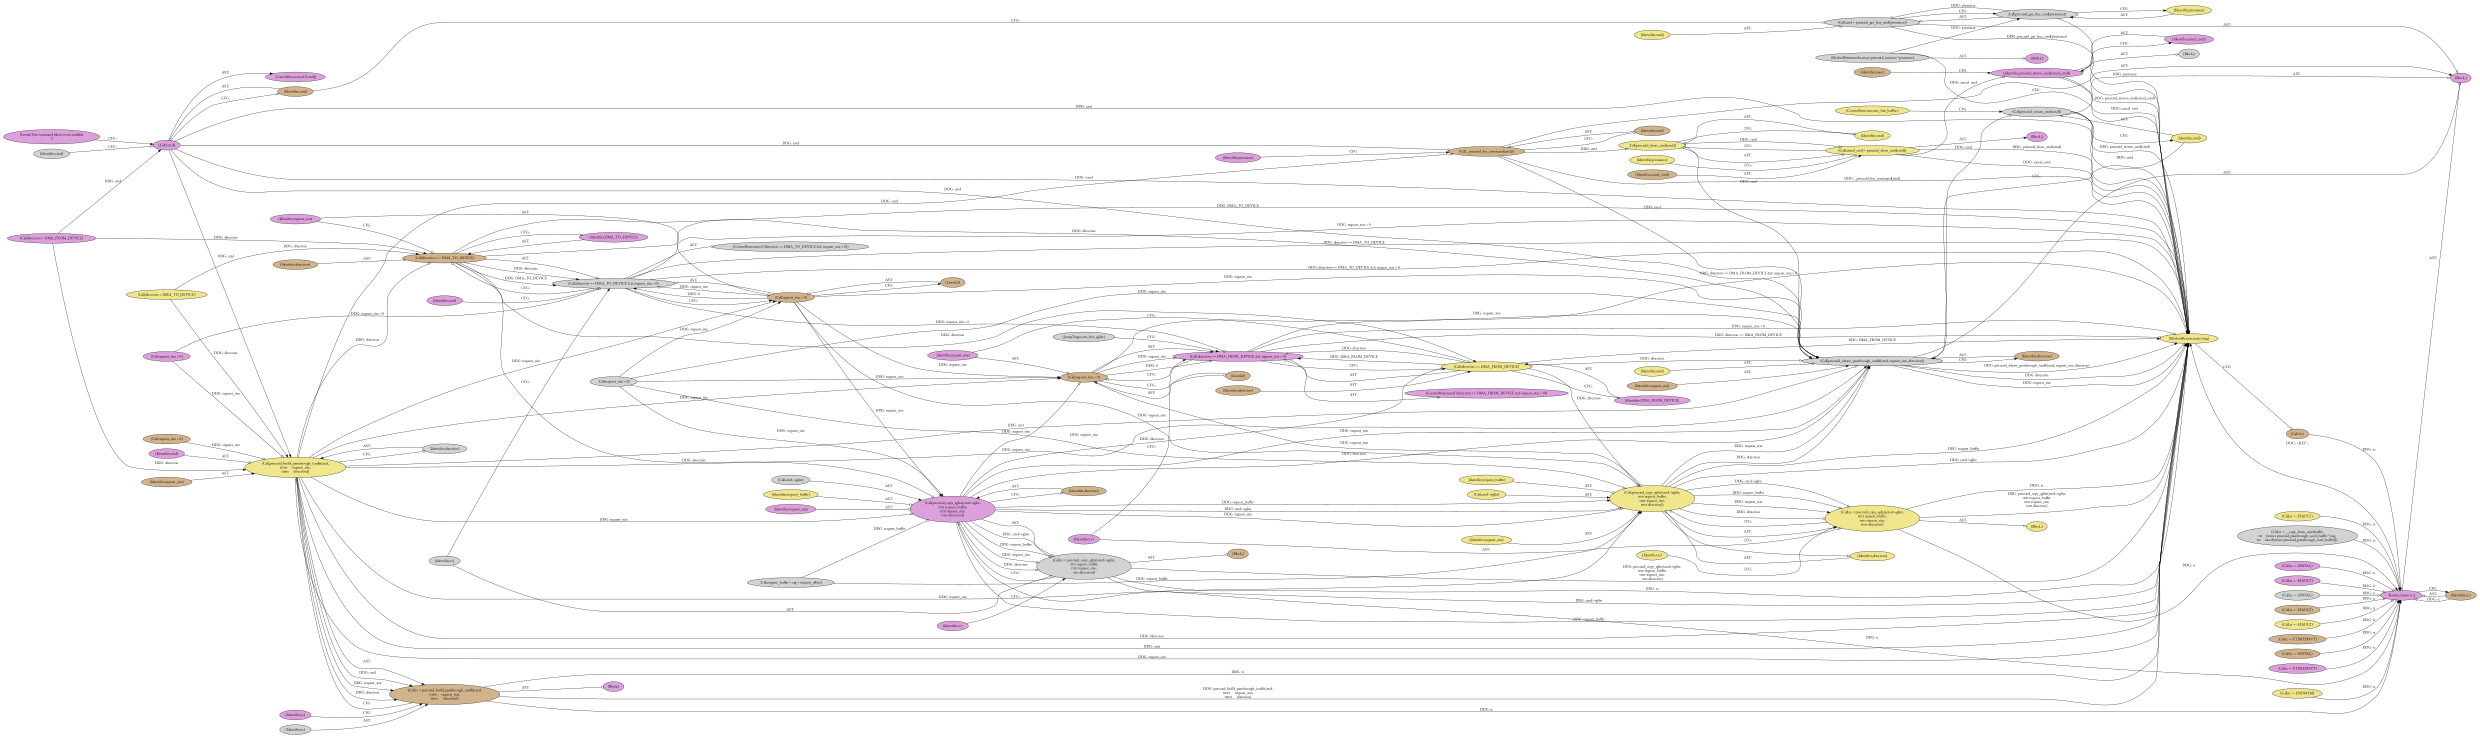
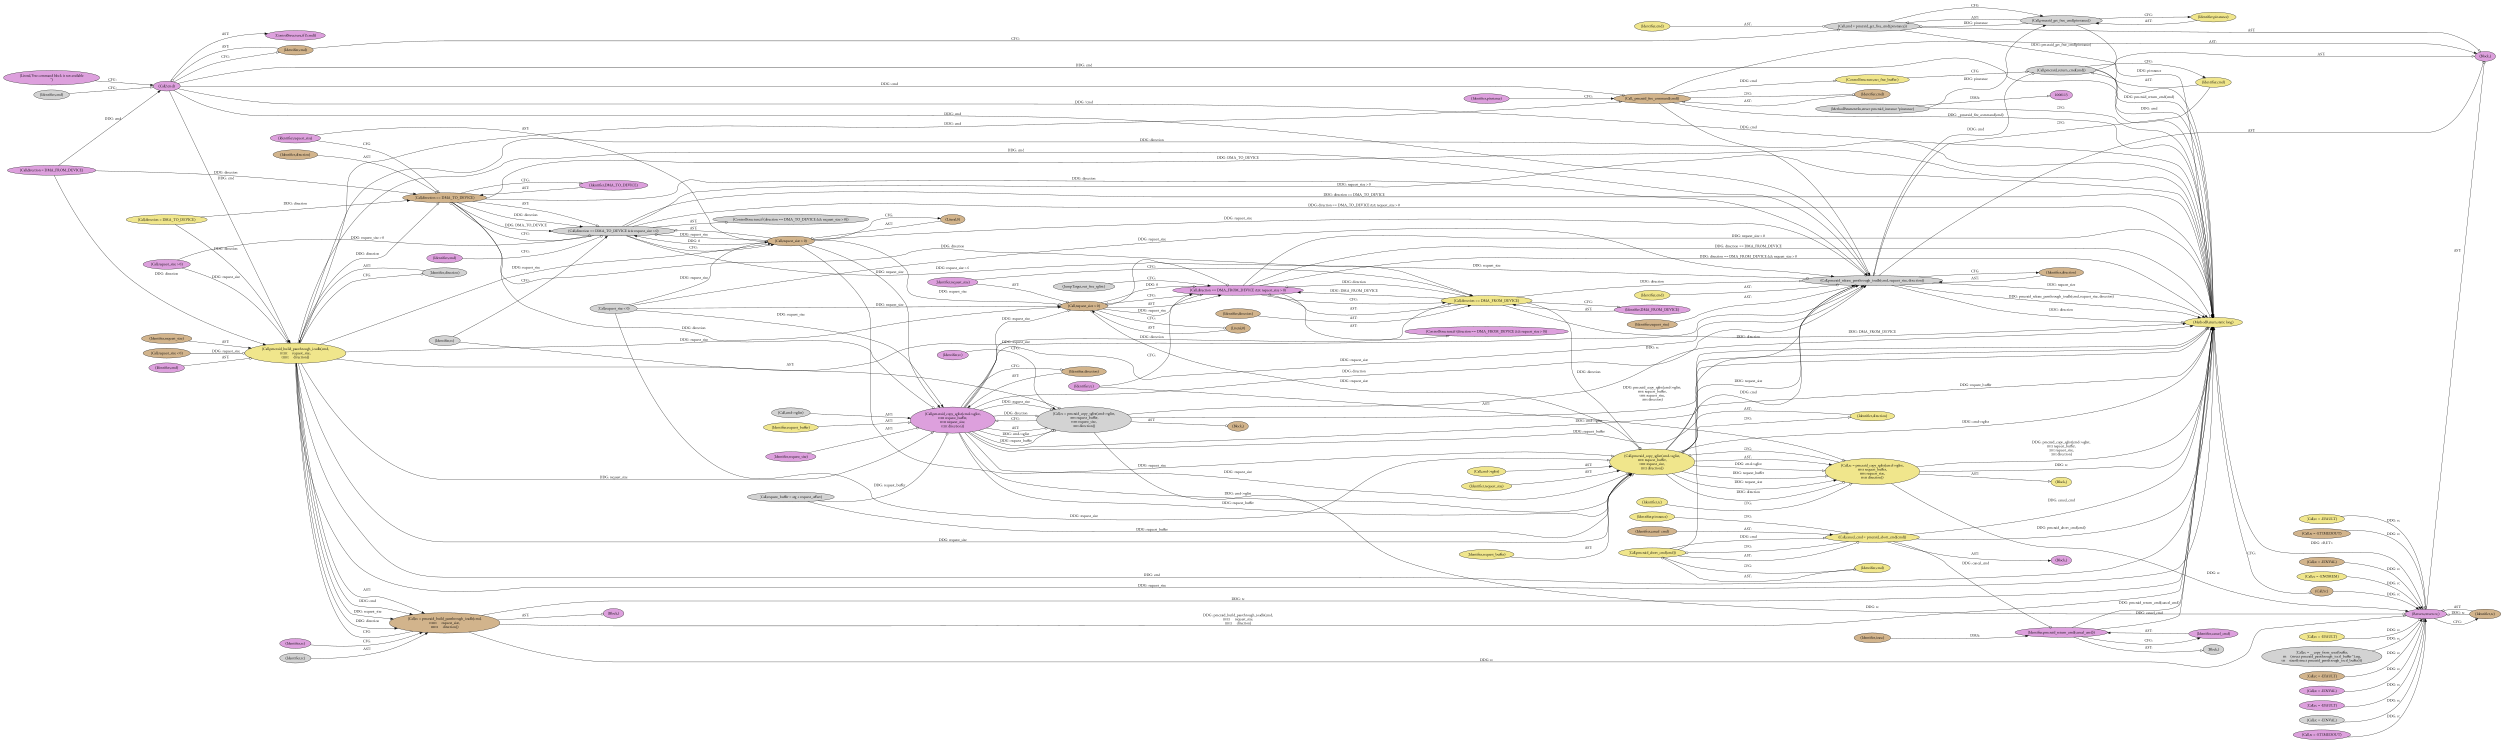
(1964, 56) -> (1976, 98)
(1964, 71) -> (1976, 636)
(1954, 111) -> (1966, 75)
(1575, 152) -> (1754, 86)
